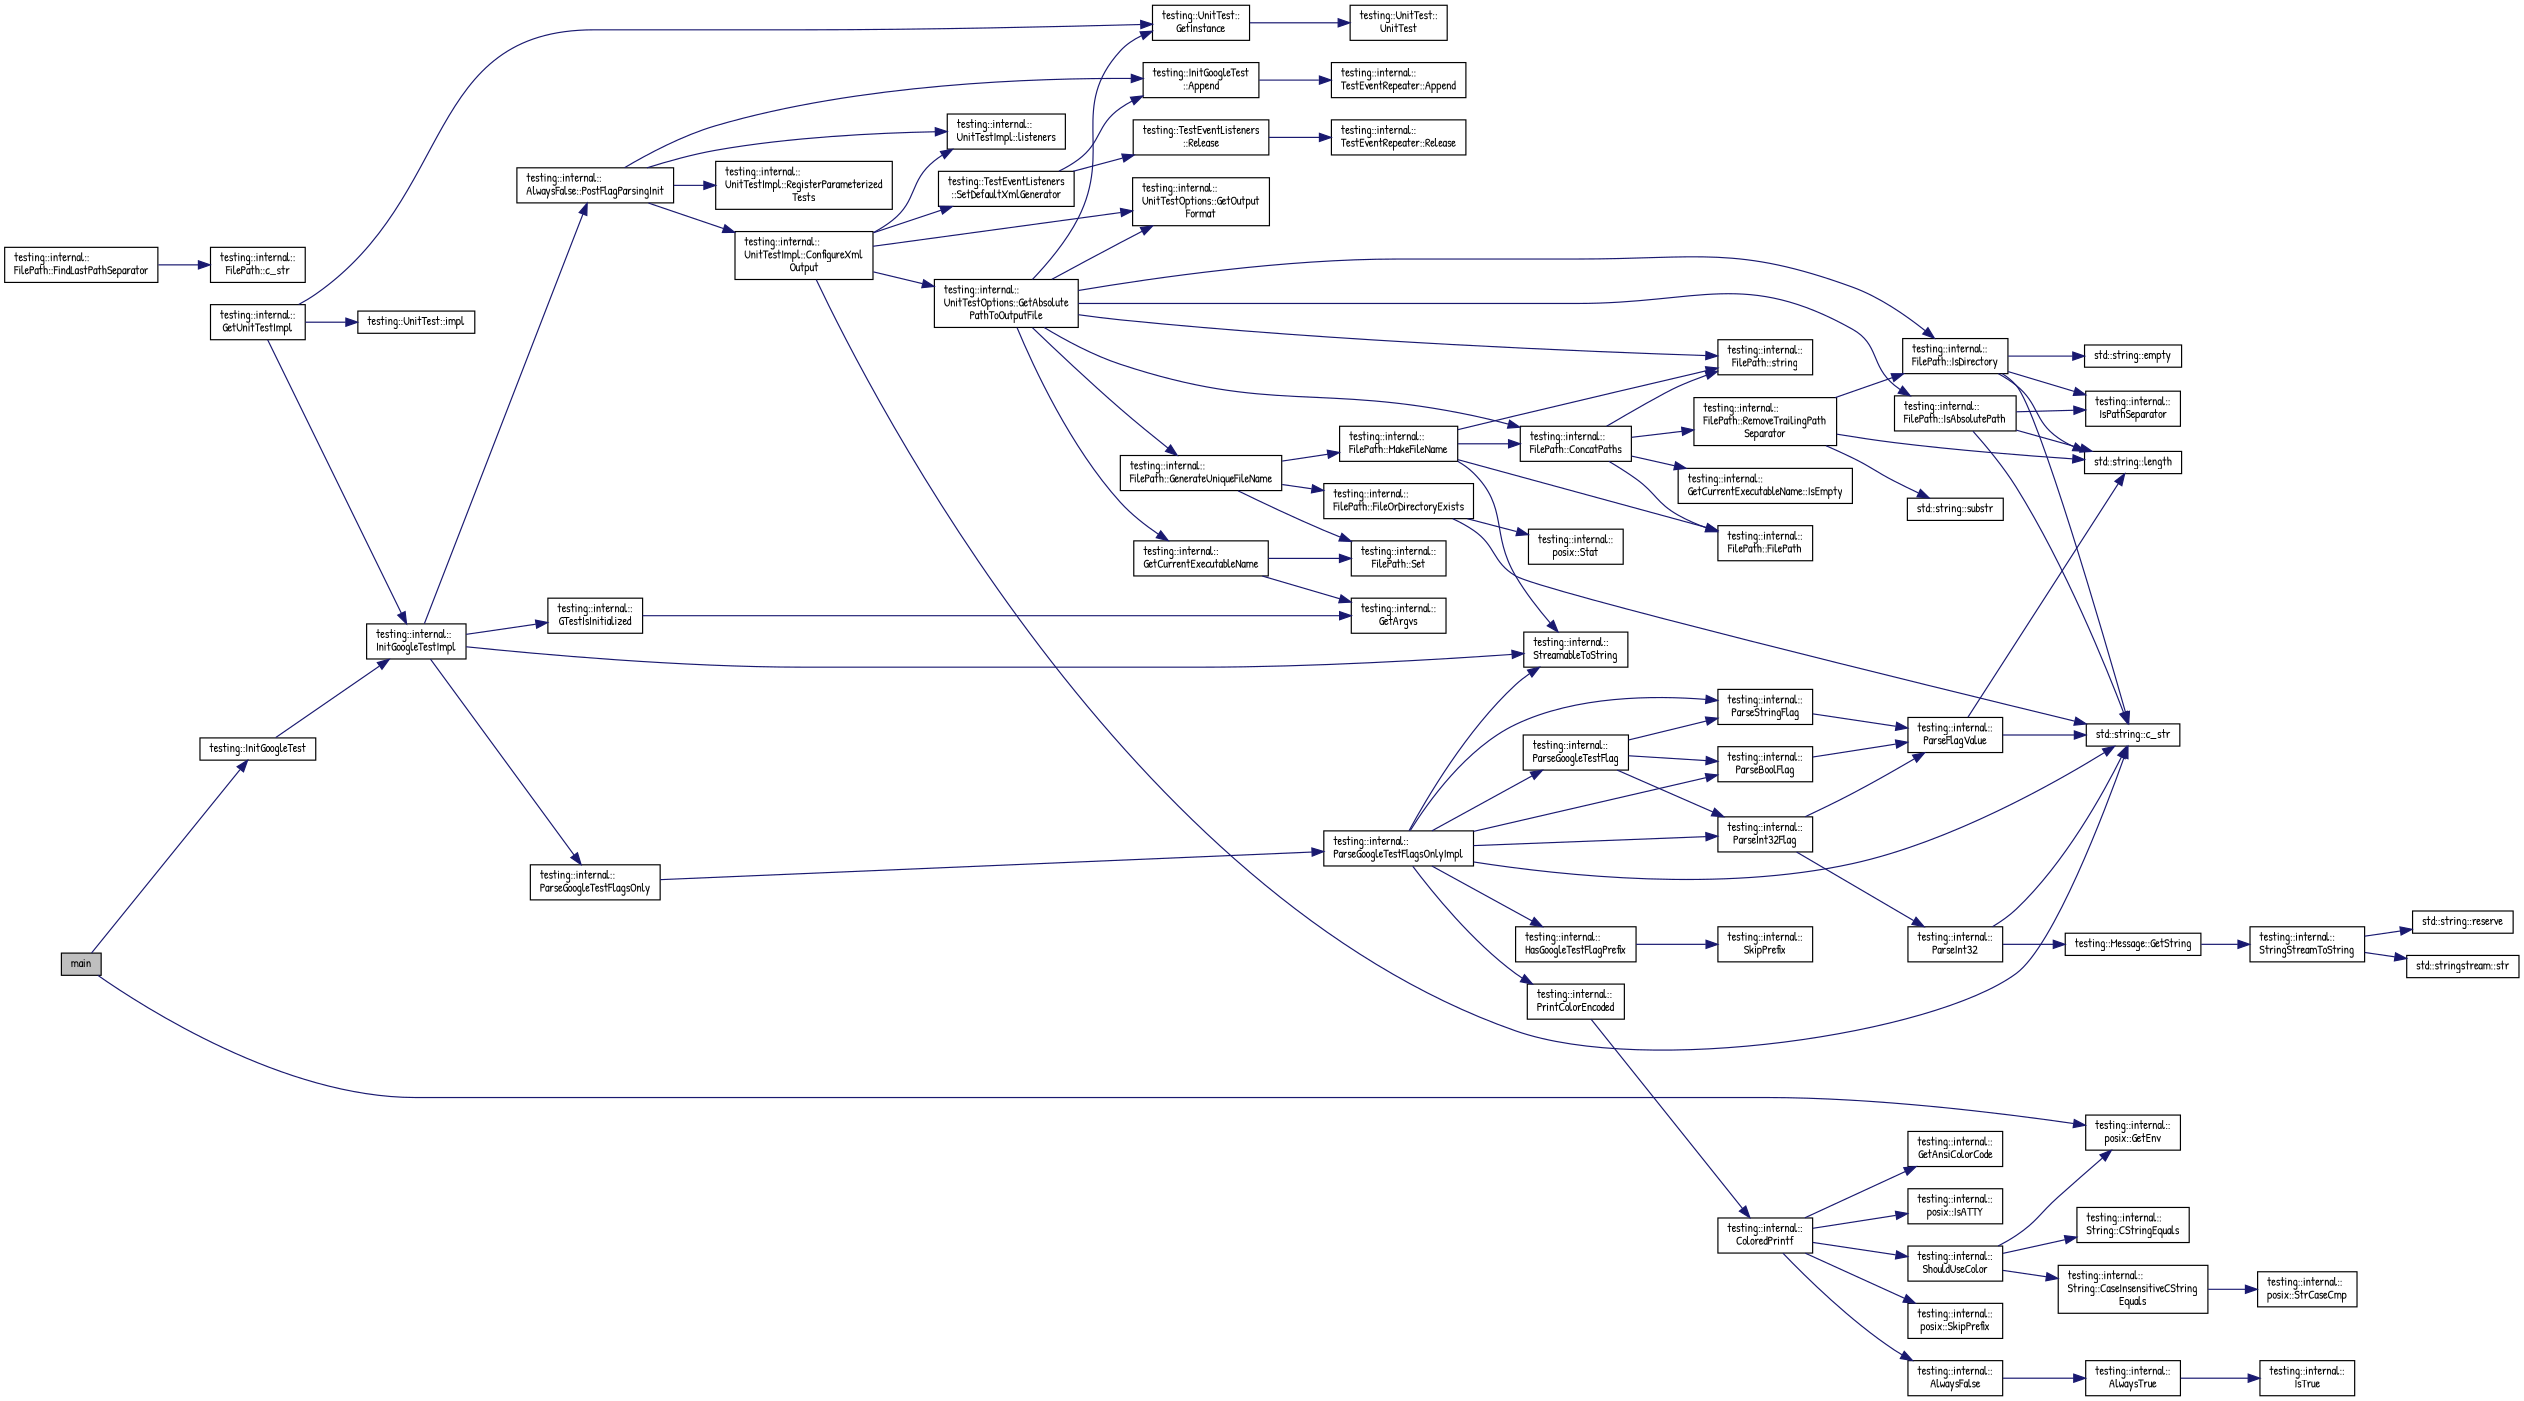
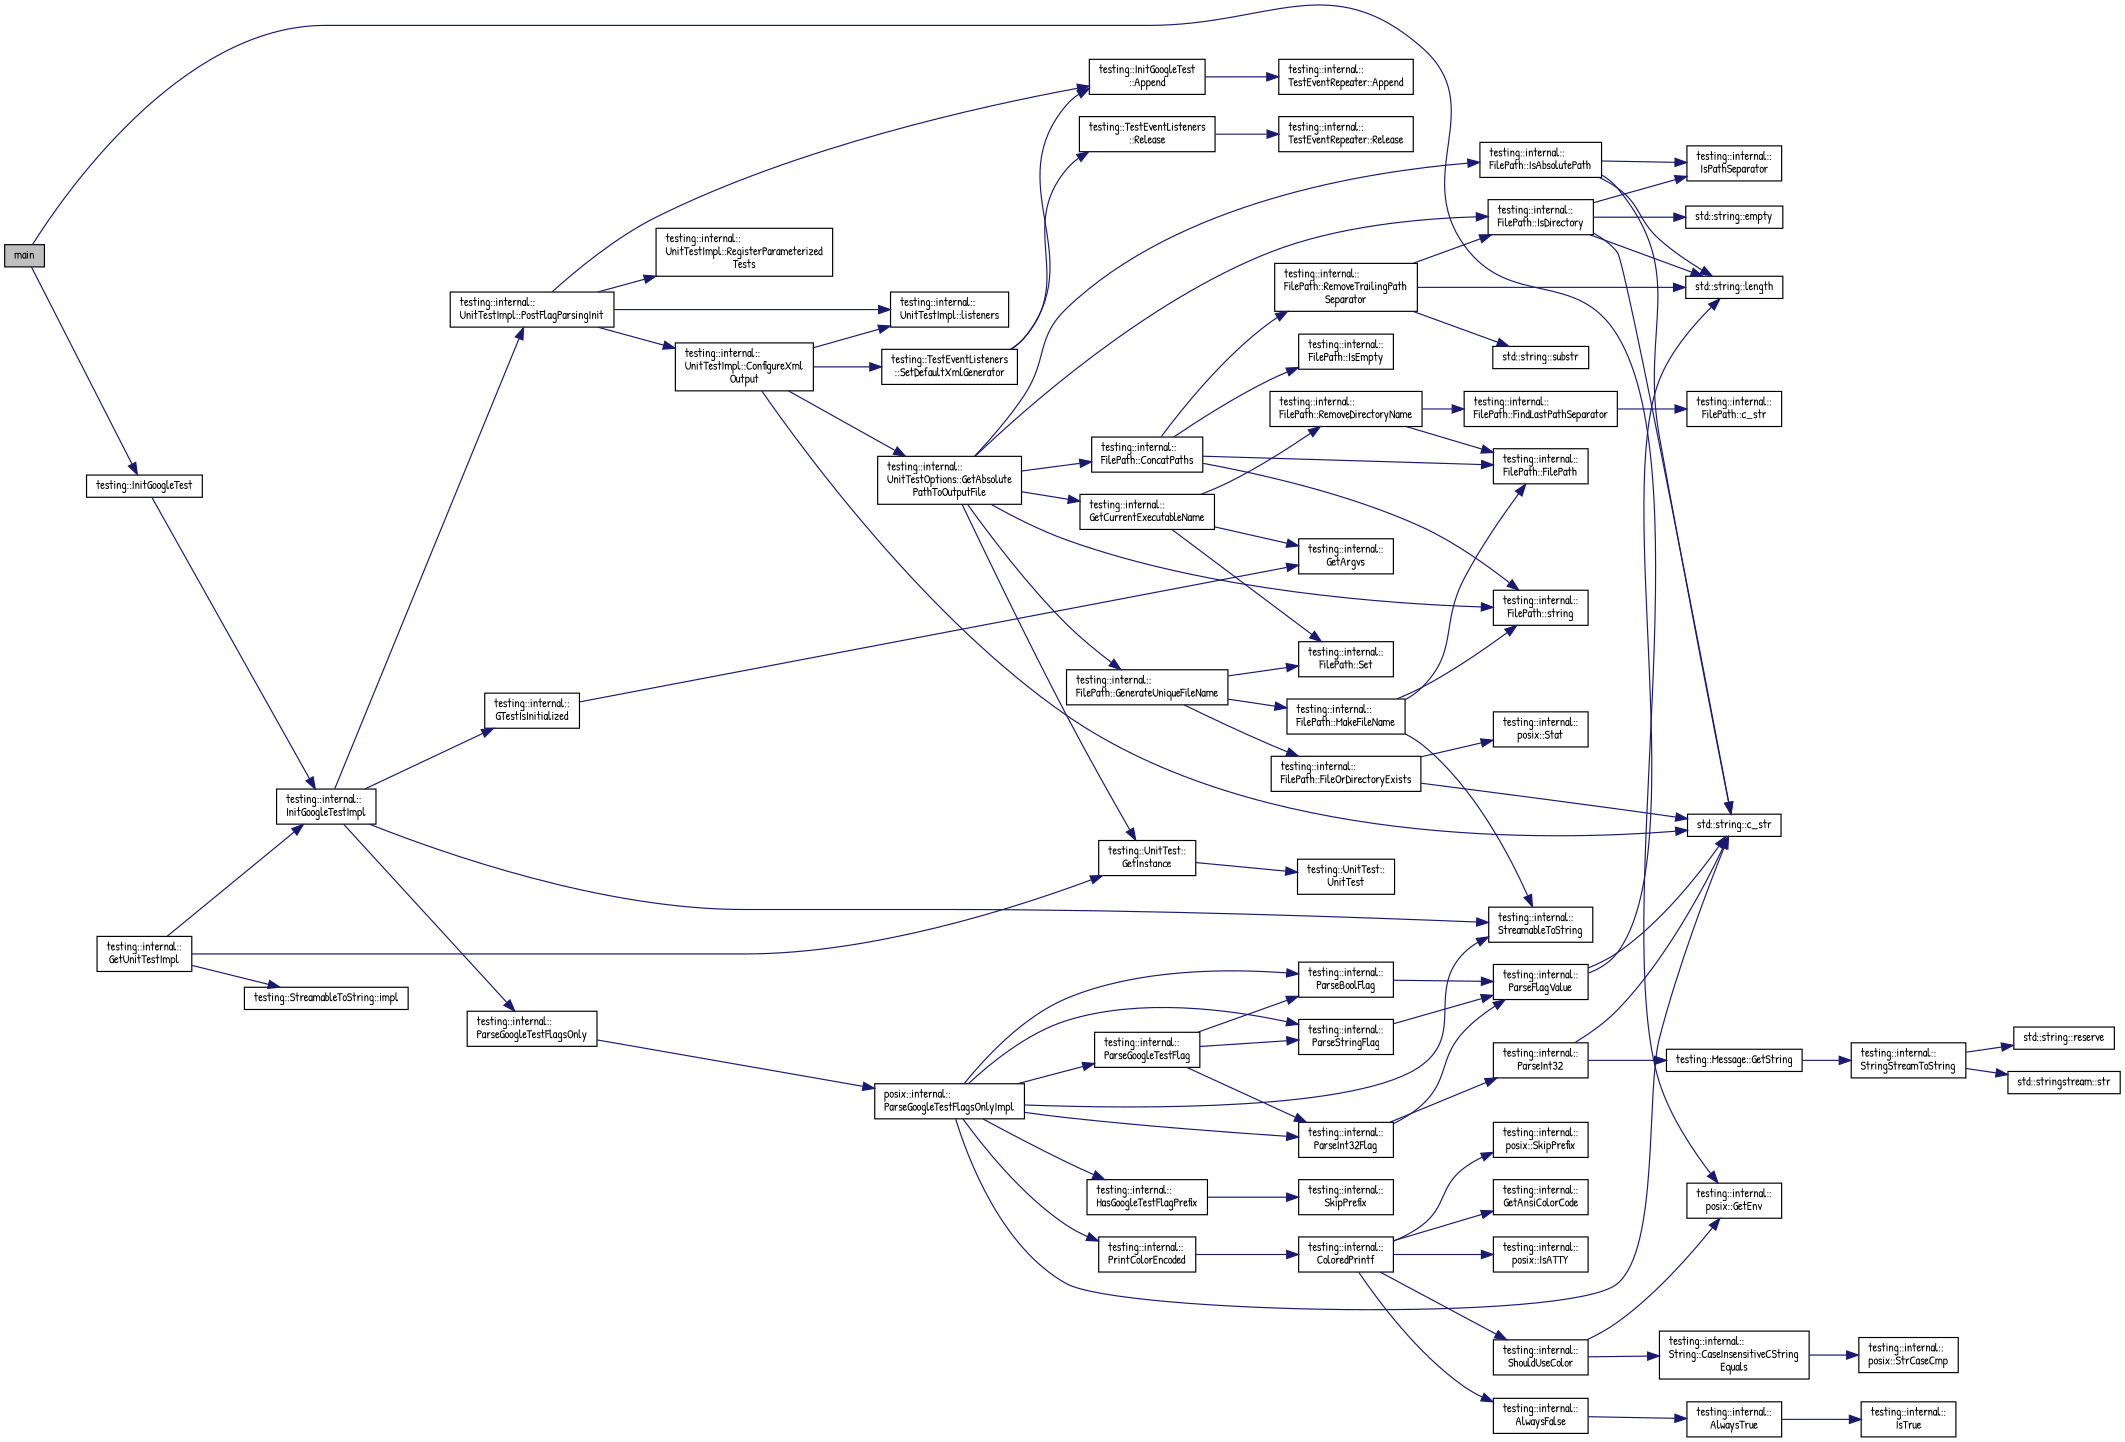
(595, 185) -> (532, 310)
(1201, 202) -> none
(416, 322) -> (326, 998)
none -> (1346, 409)
(1483, 444) -> none
(1765, 486) -> (1346, 352)
(1399, 848) -> (950, 1101)
(2133, 1225) -> none
